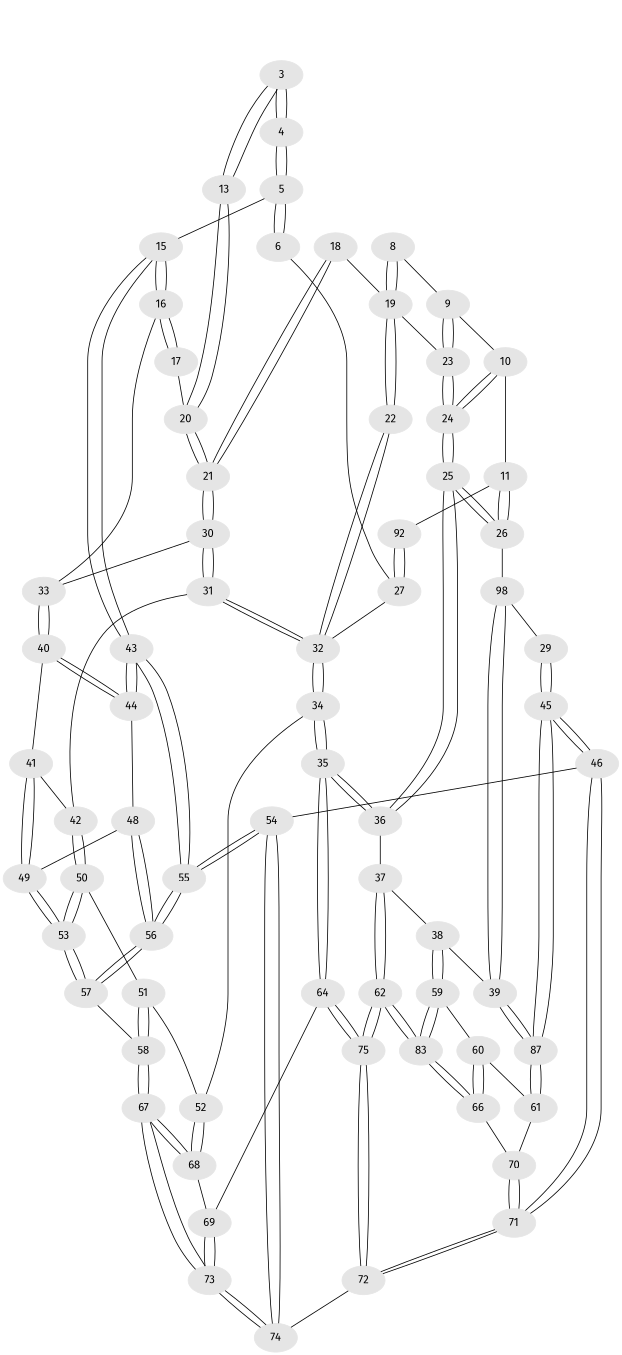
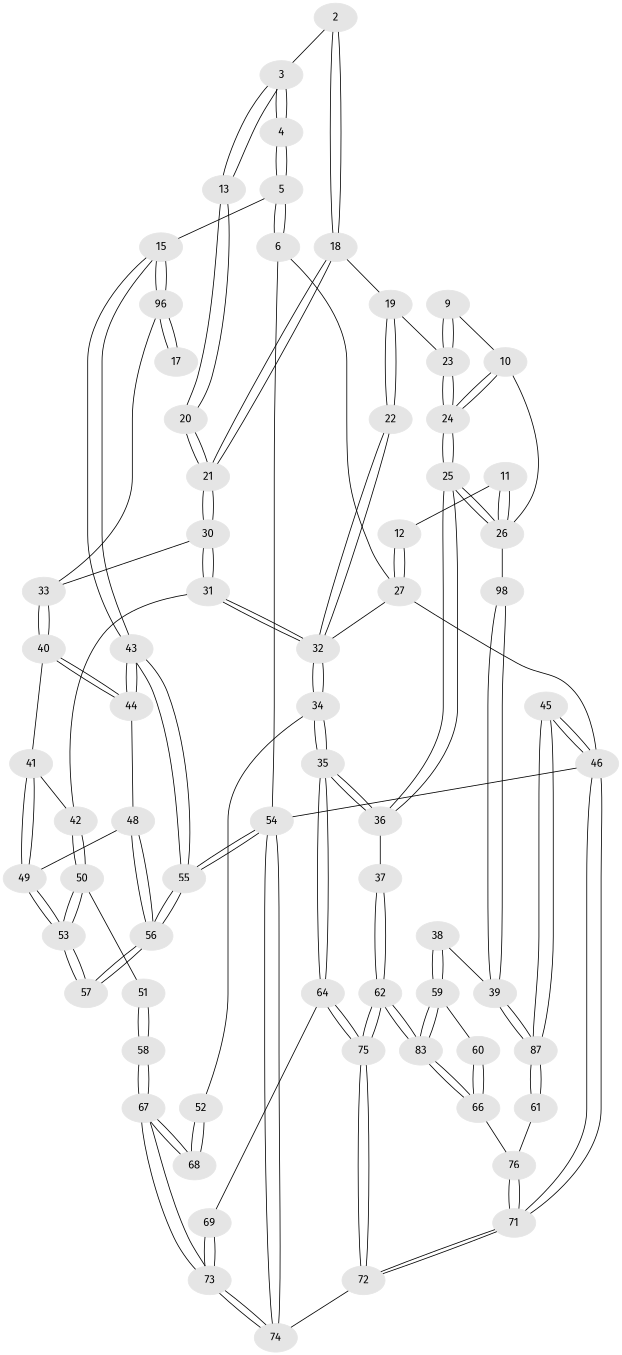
none -> (336, 18)
(393, 247) -> none
(161, 305) -> (161, 305)
(181, 390) -> none
(505, 419) -> (538, 450)
none -> (274, 534)
(399, 534) -> (399, 534)
(546, 649) -> none
none -> (521, 665)
(409, 907) -> none
(115, 1022) -> none
(178, 1048) -> none
(507, 1079) -> none
(514, 1166) -> (514, 1166)
(202, 1194) -> none
